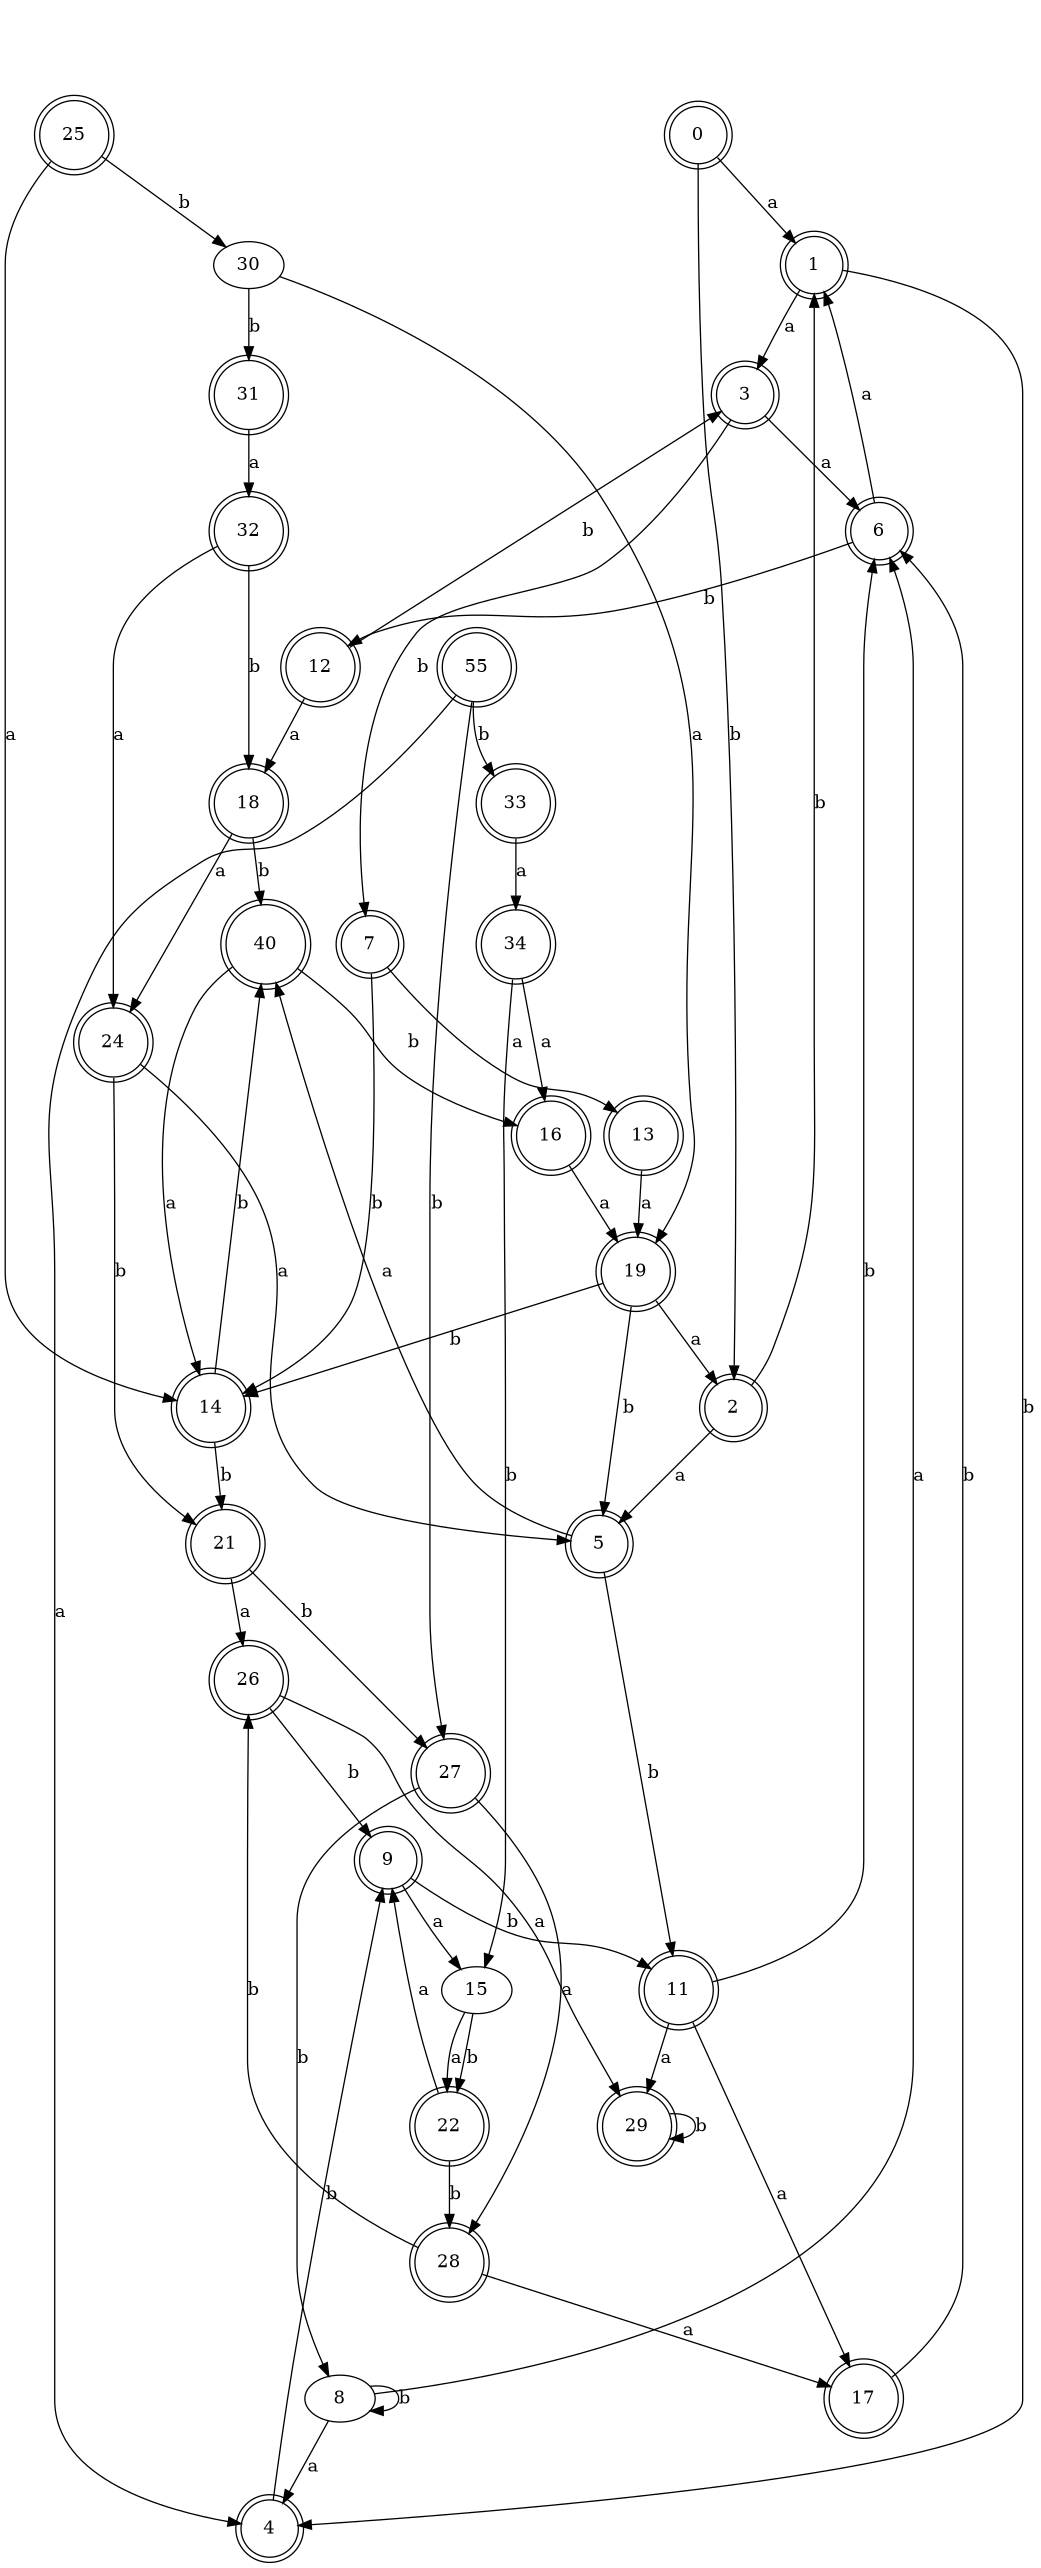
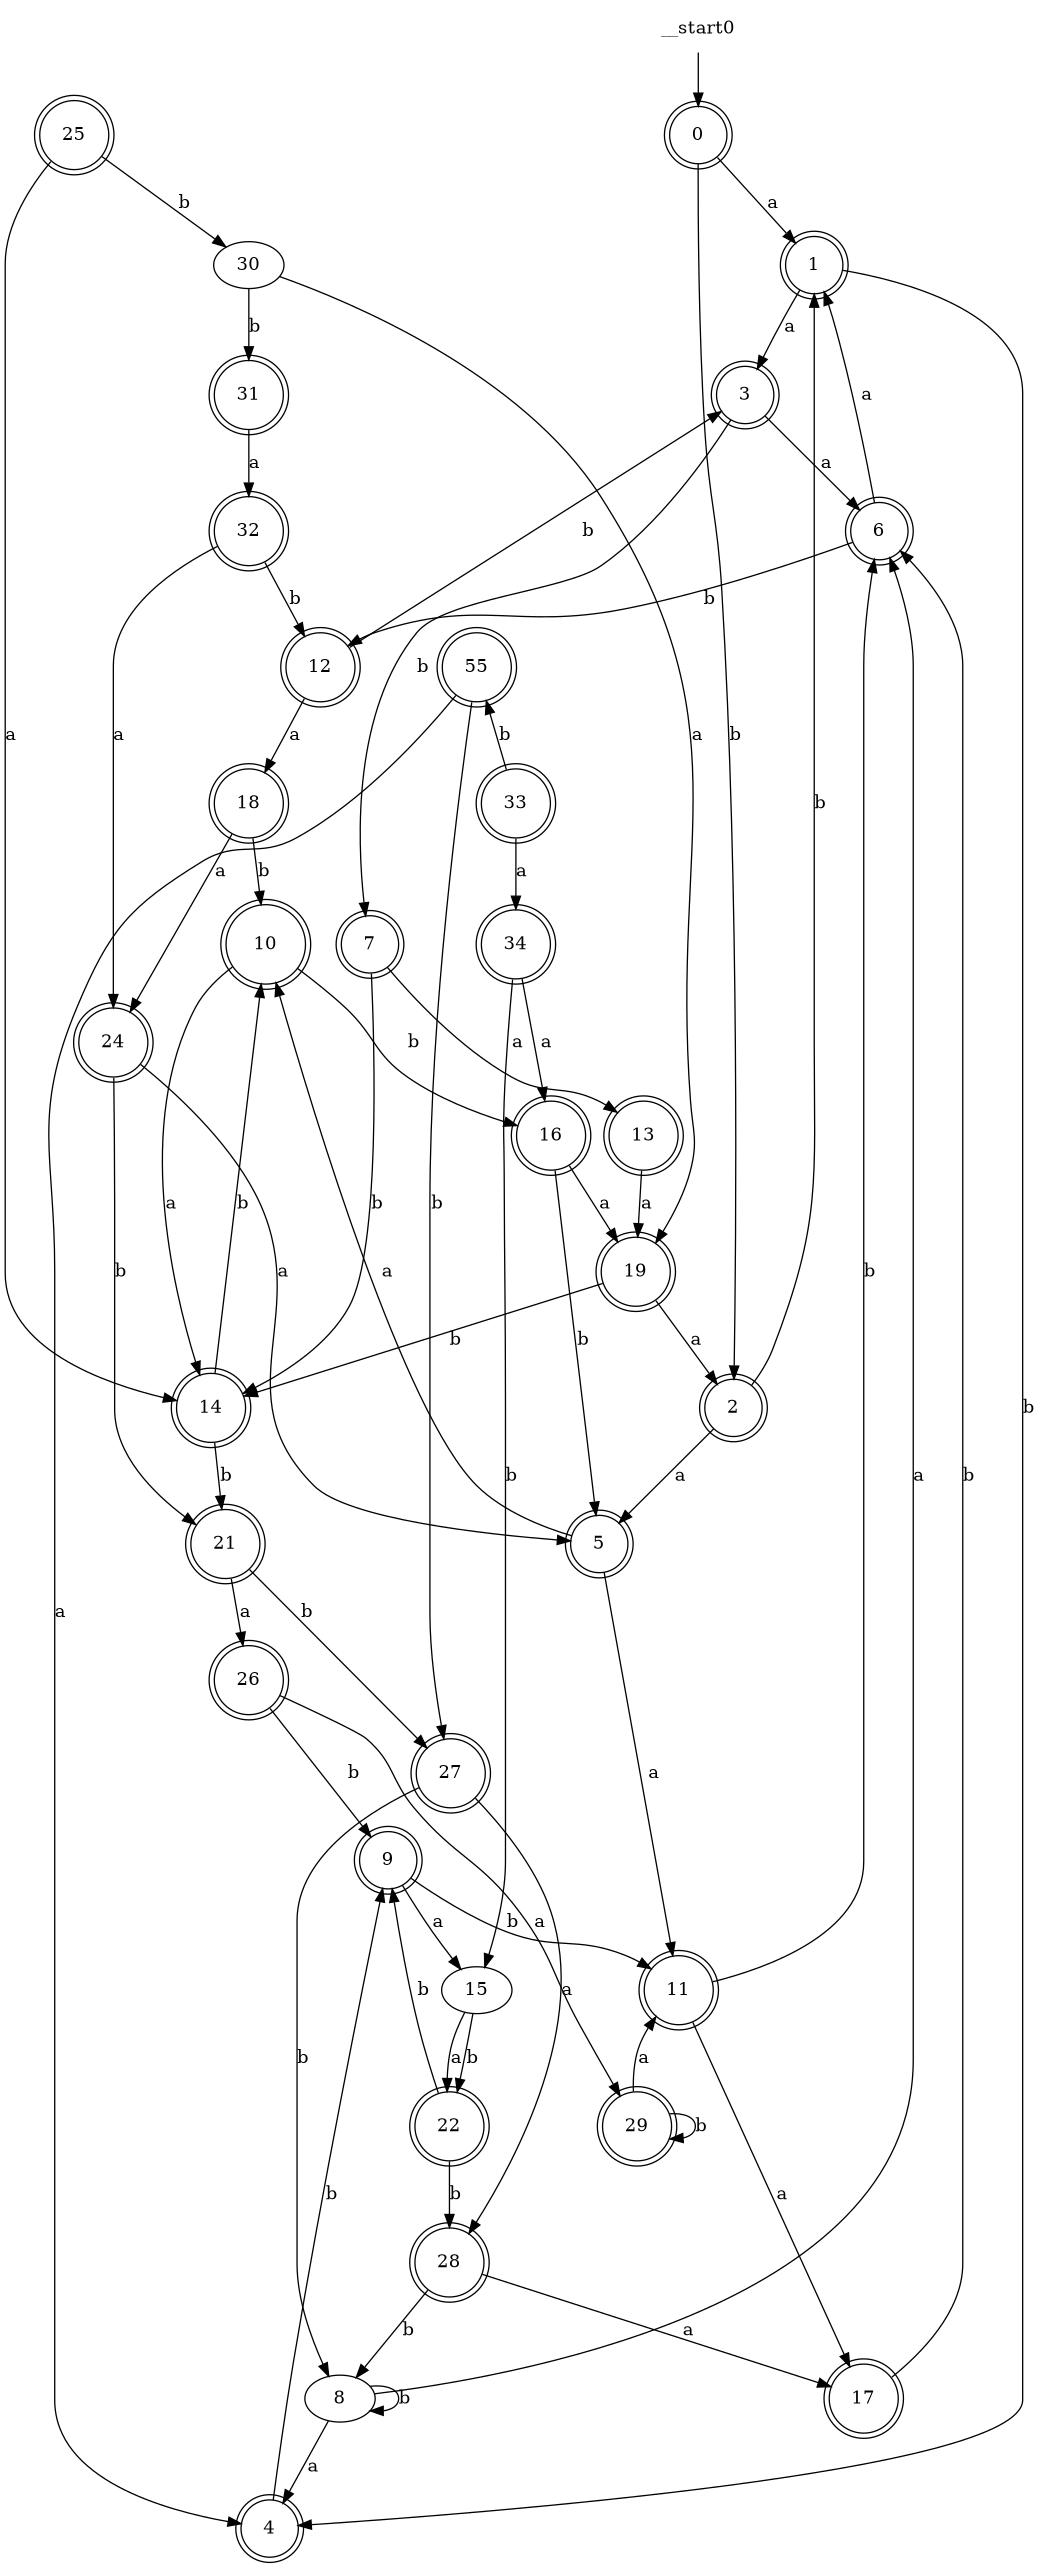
none -> (698, 29)
(249, 661) -> (281, 593)
(475, 734) -> (498, 742)
(266, 944) -> (266, 944)
(618, 1404) -> (575, 1336)
(654, 1773) -> (654, 1773)
(424, 1990) -> (424, 1990)
(248, 2027) -> (396, 2329)
(660, 2052) -> (636, 2059)
